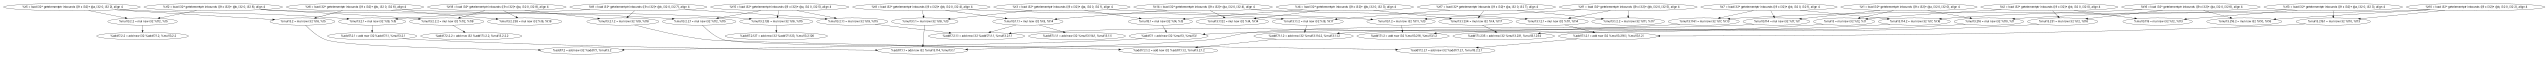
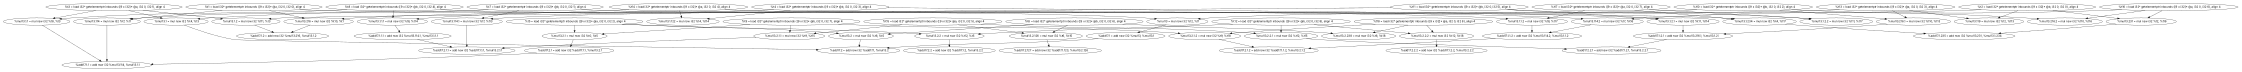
(372, 22) -> (575, 36)
(1003, 28) -> (430, 42)
(1164, 28) -> (499, 45)
